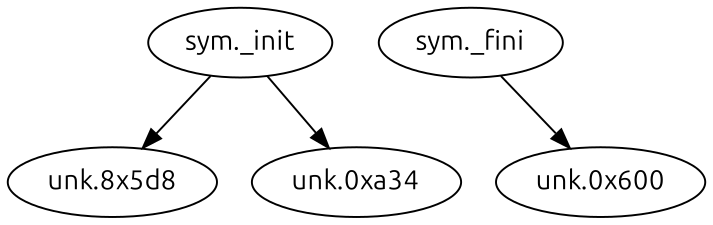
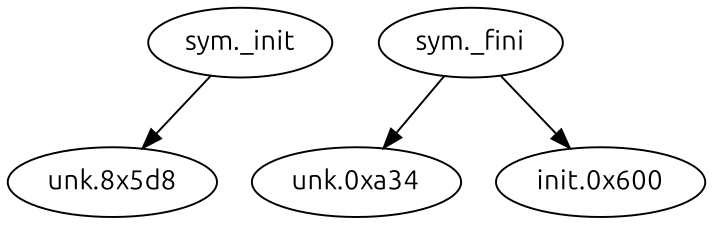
(292, 104) -> (420, 104)
(601, 182) -> (601, 182)
